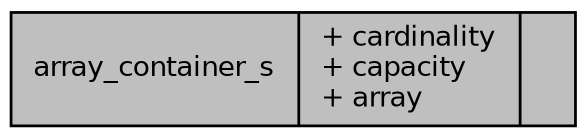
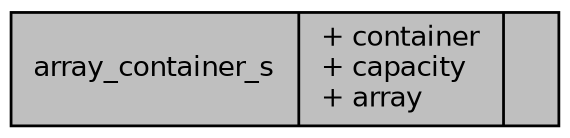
(409, 37) -> (401, 37)
